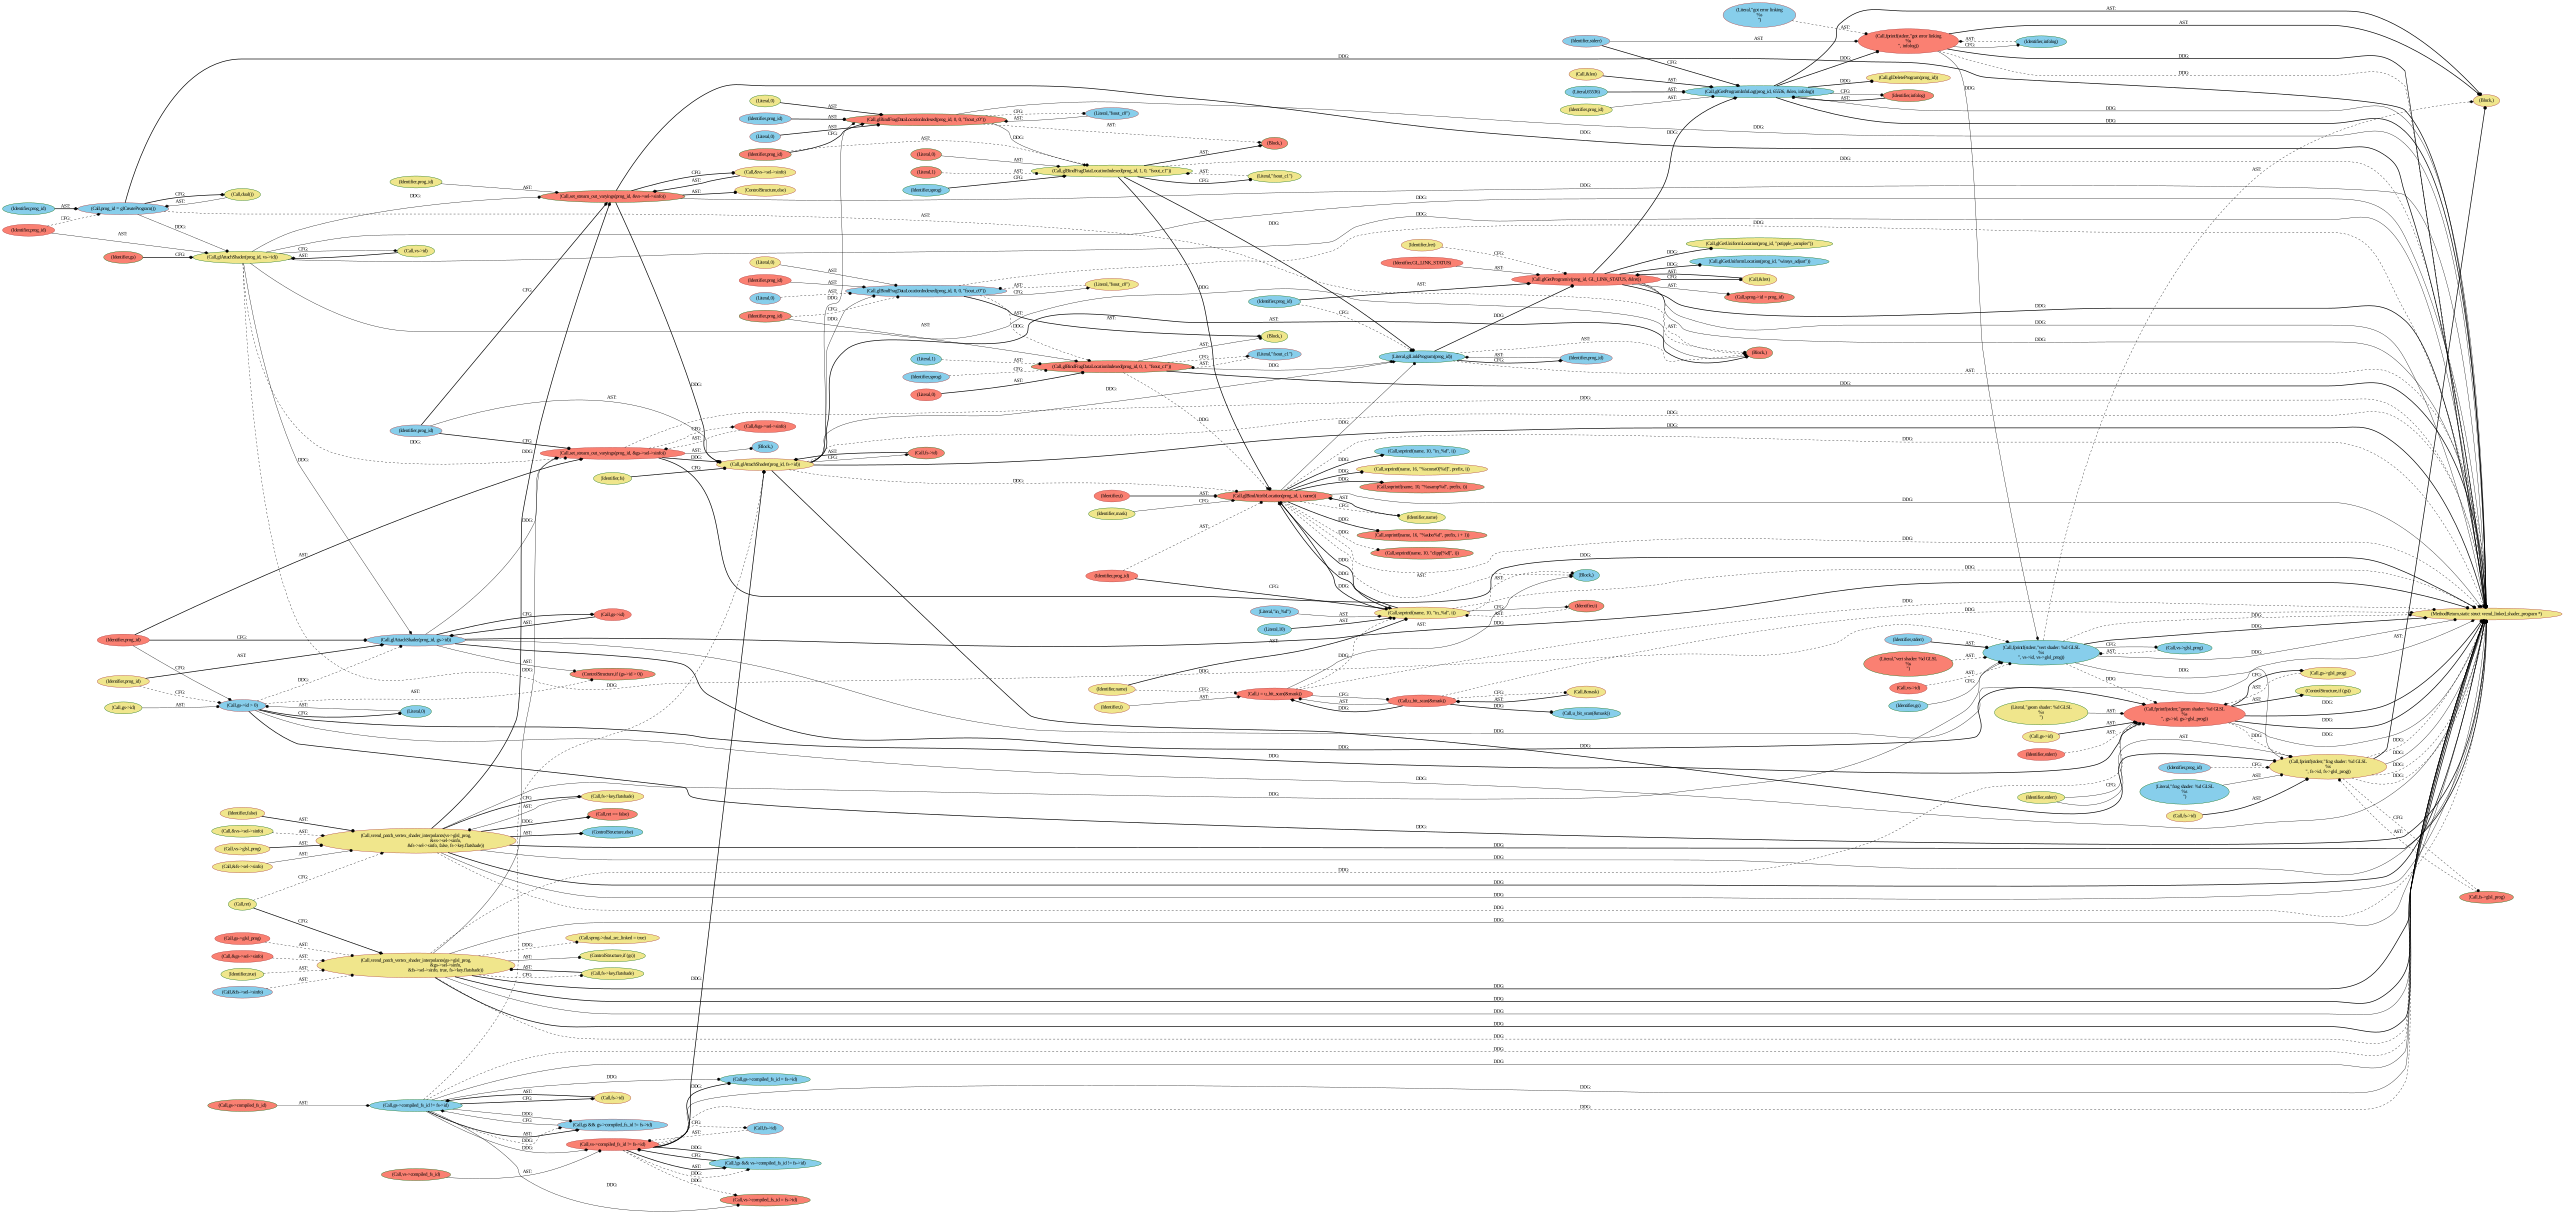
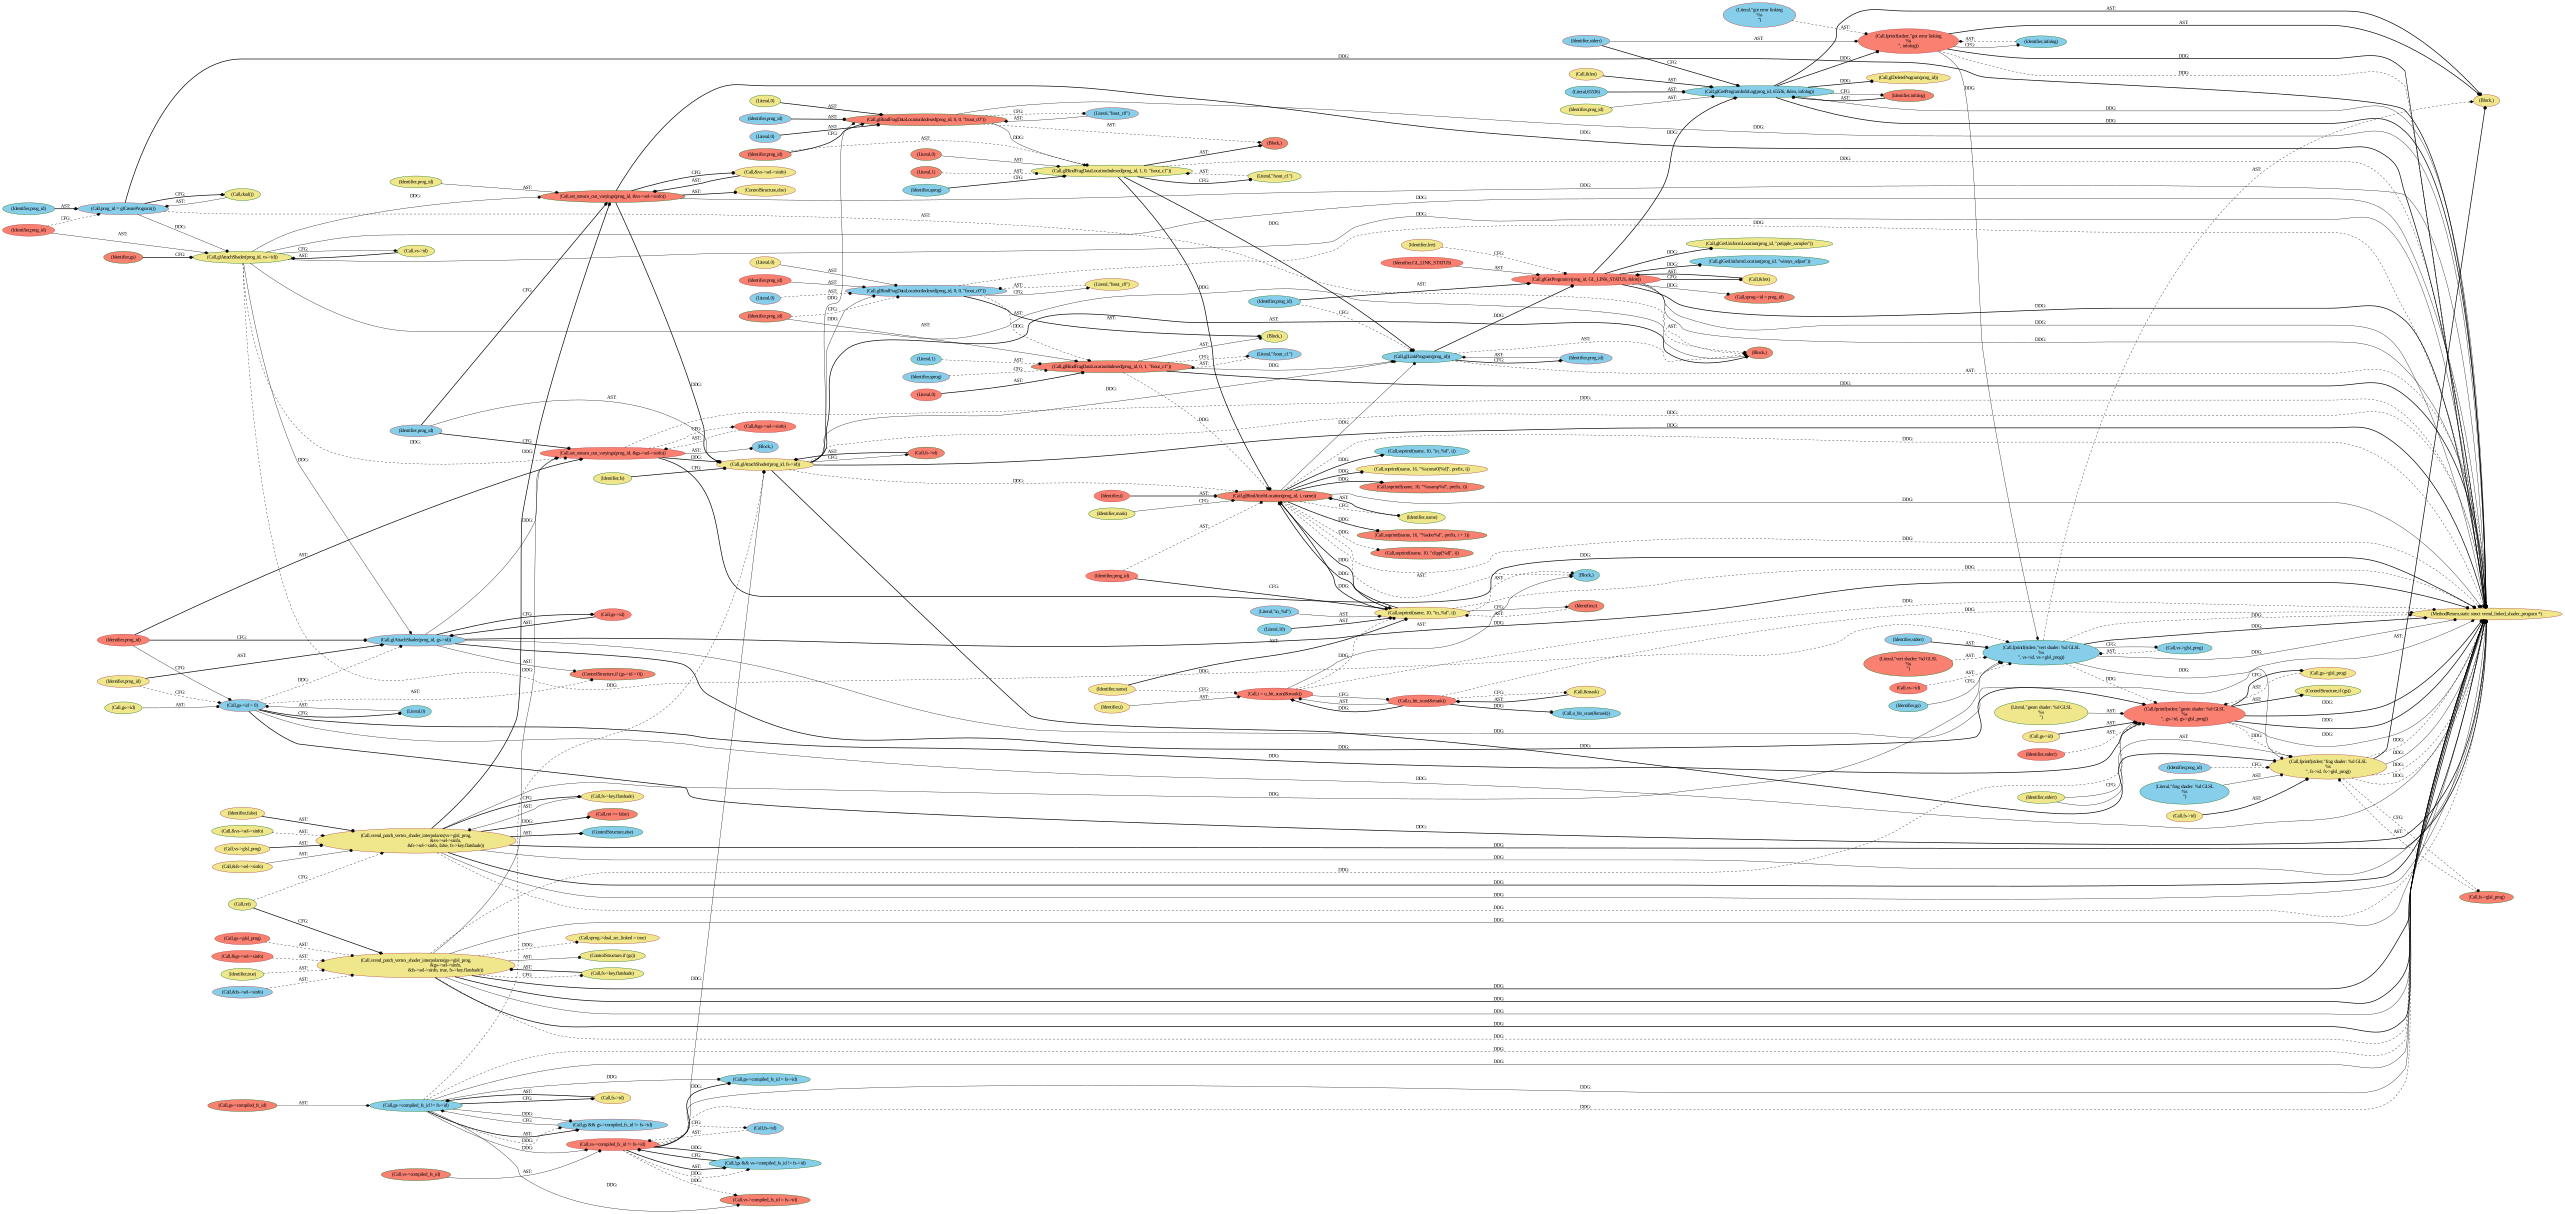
(1673, 286) -> (1673, 286)
(1422, 357) -> (1422, 357)
(722, 822) -> (722, 822)
